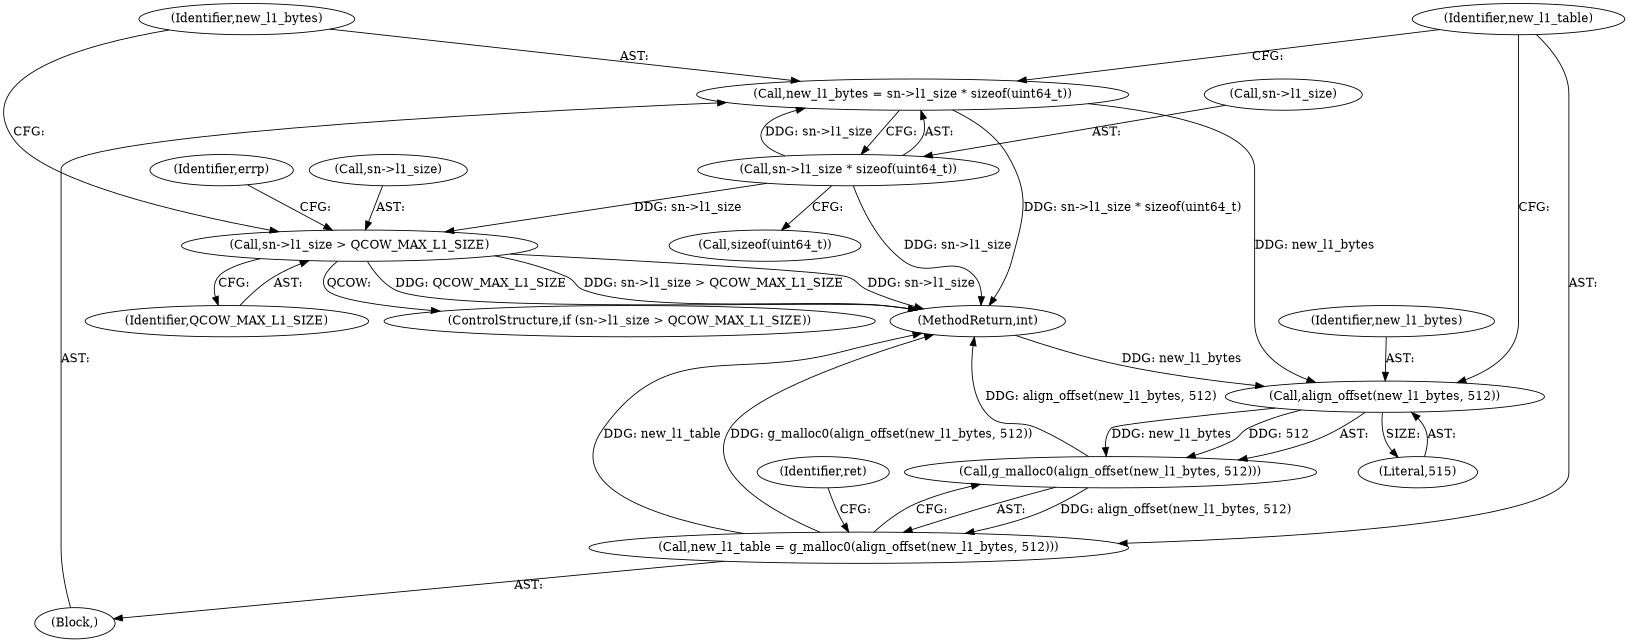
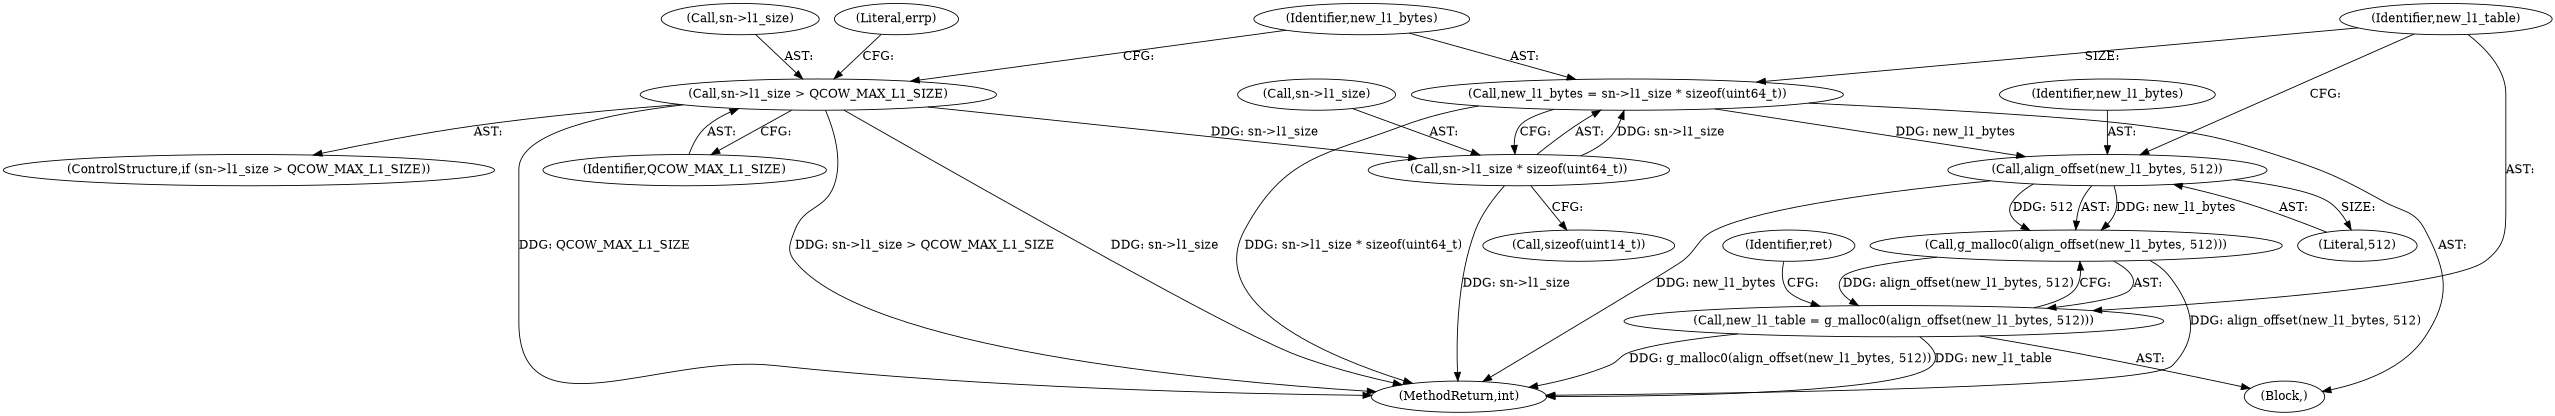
(1270, 57) -> (2104, 57)
(168, 141) -> (2239, 143)
(222, 170) -> (896, 19)
(610, 207) -> (1168, 132)
(765, 246) -> (1579, 246)
(351, 283) -> (490, 132)
(1134, 368) -> (1720, 228)
(1418, 472) -> (2357, 246)
